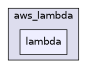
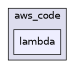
(43, 16) -> (37, 16)
